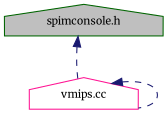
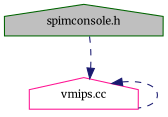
(77, 63) -> (91, 52)
